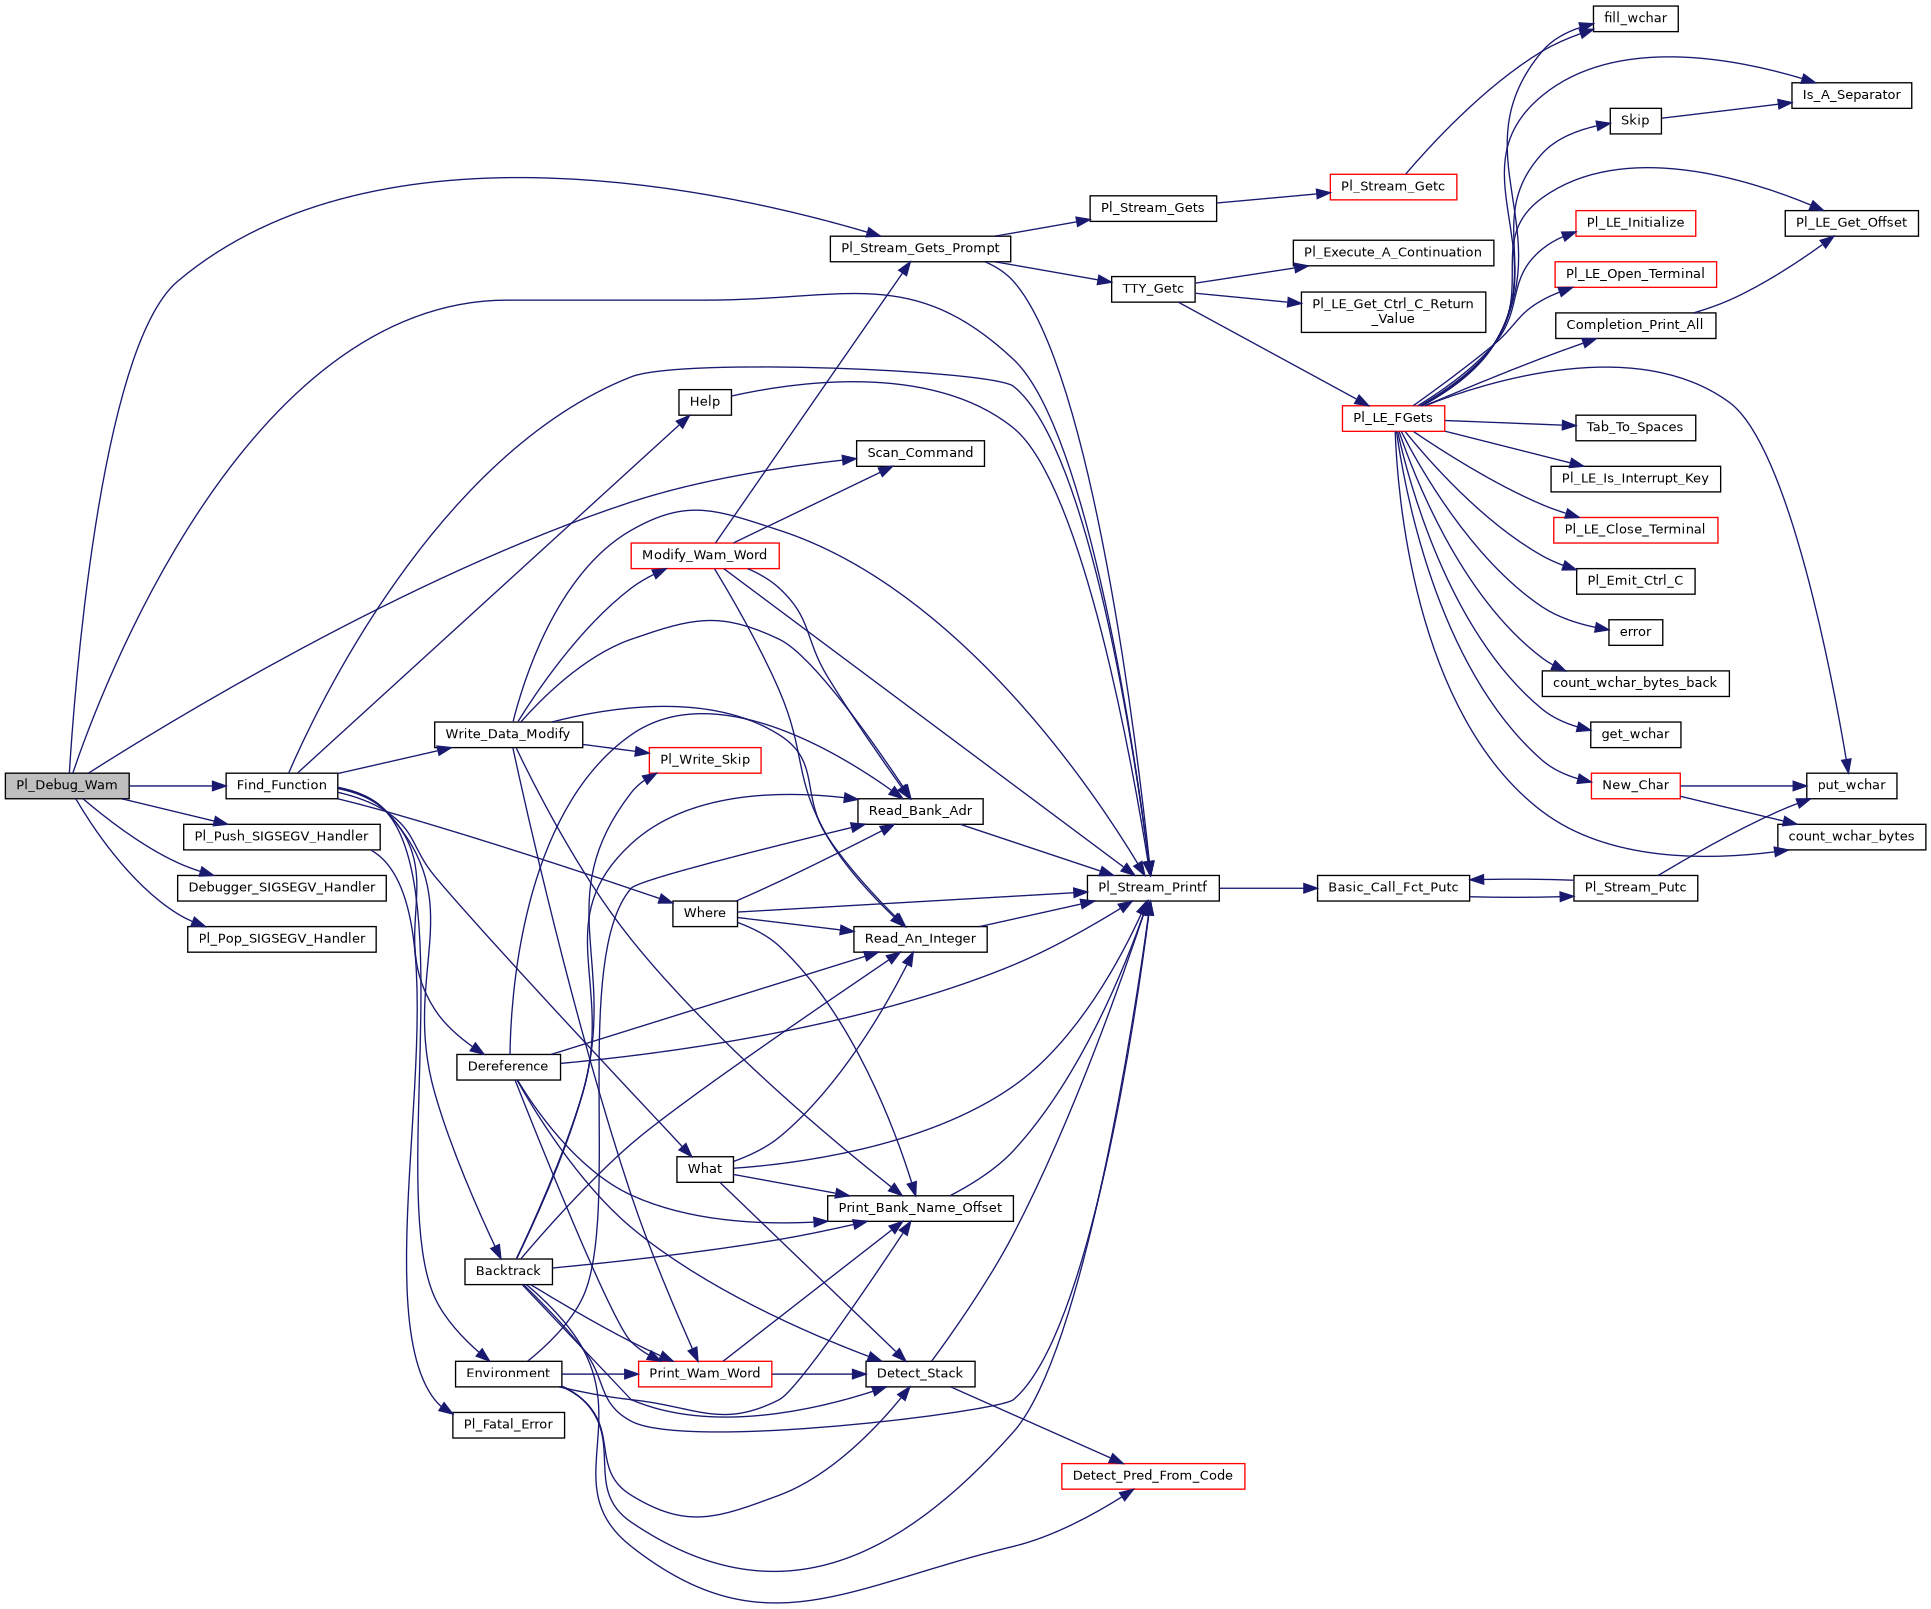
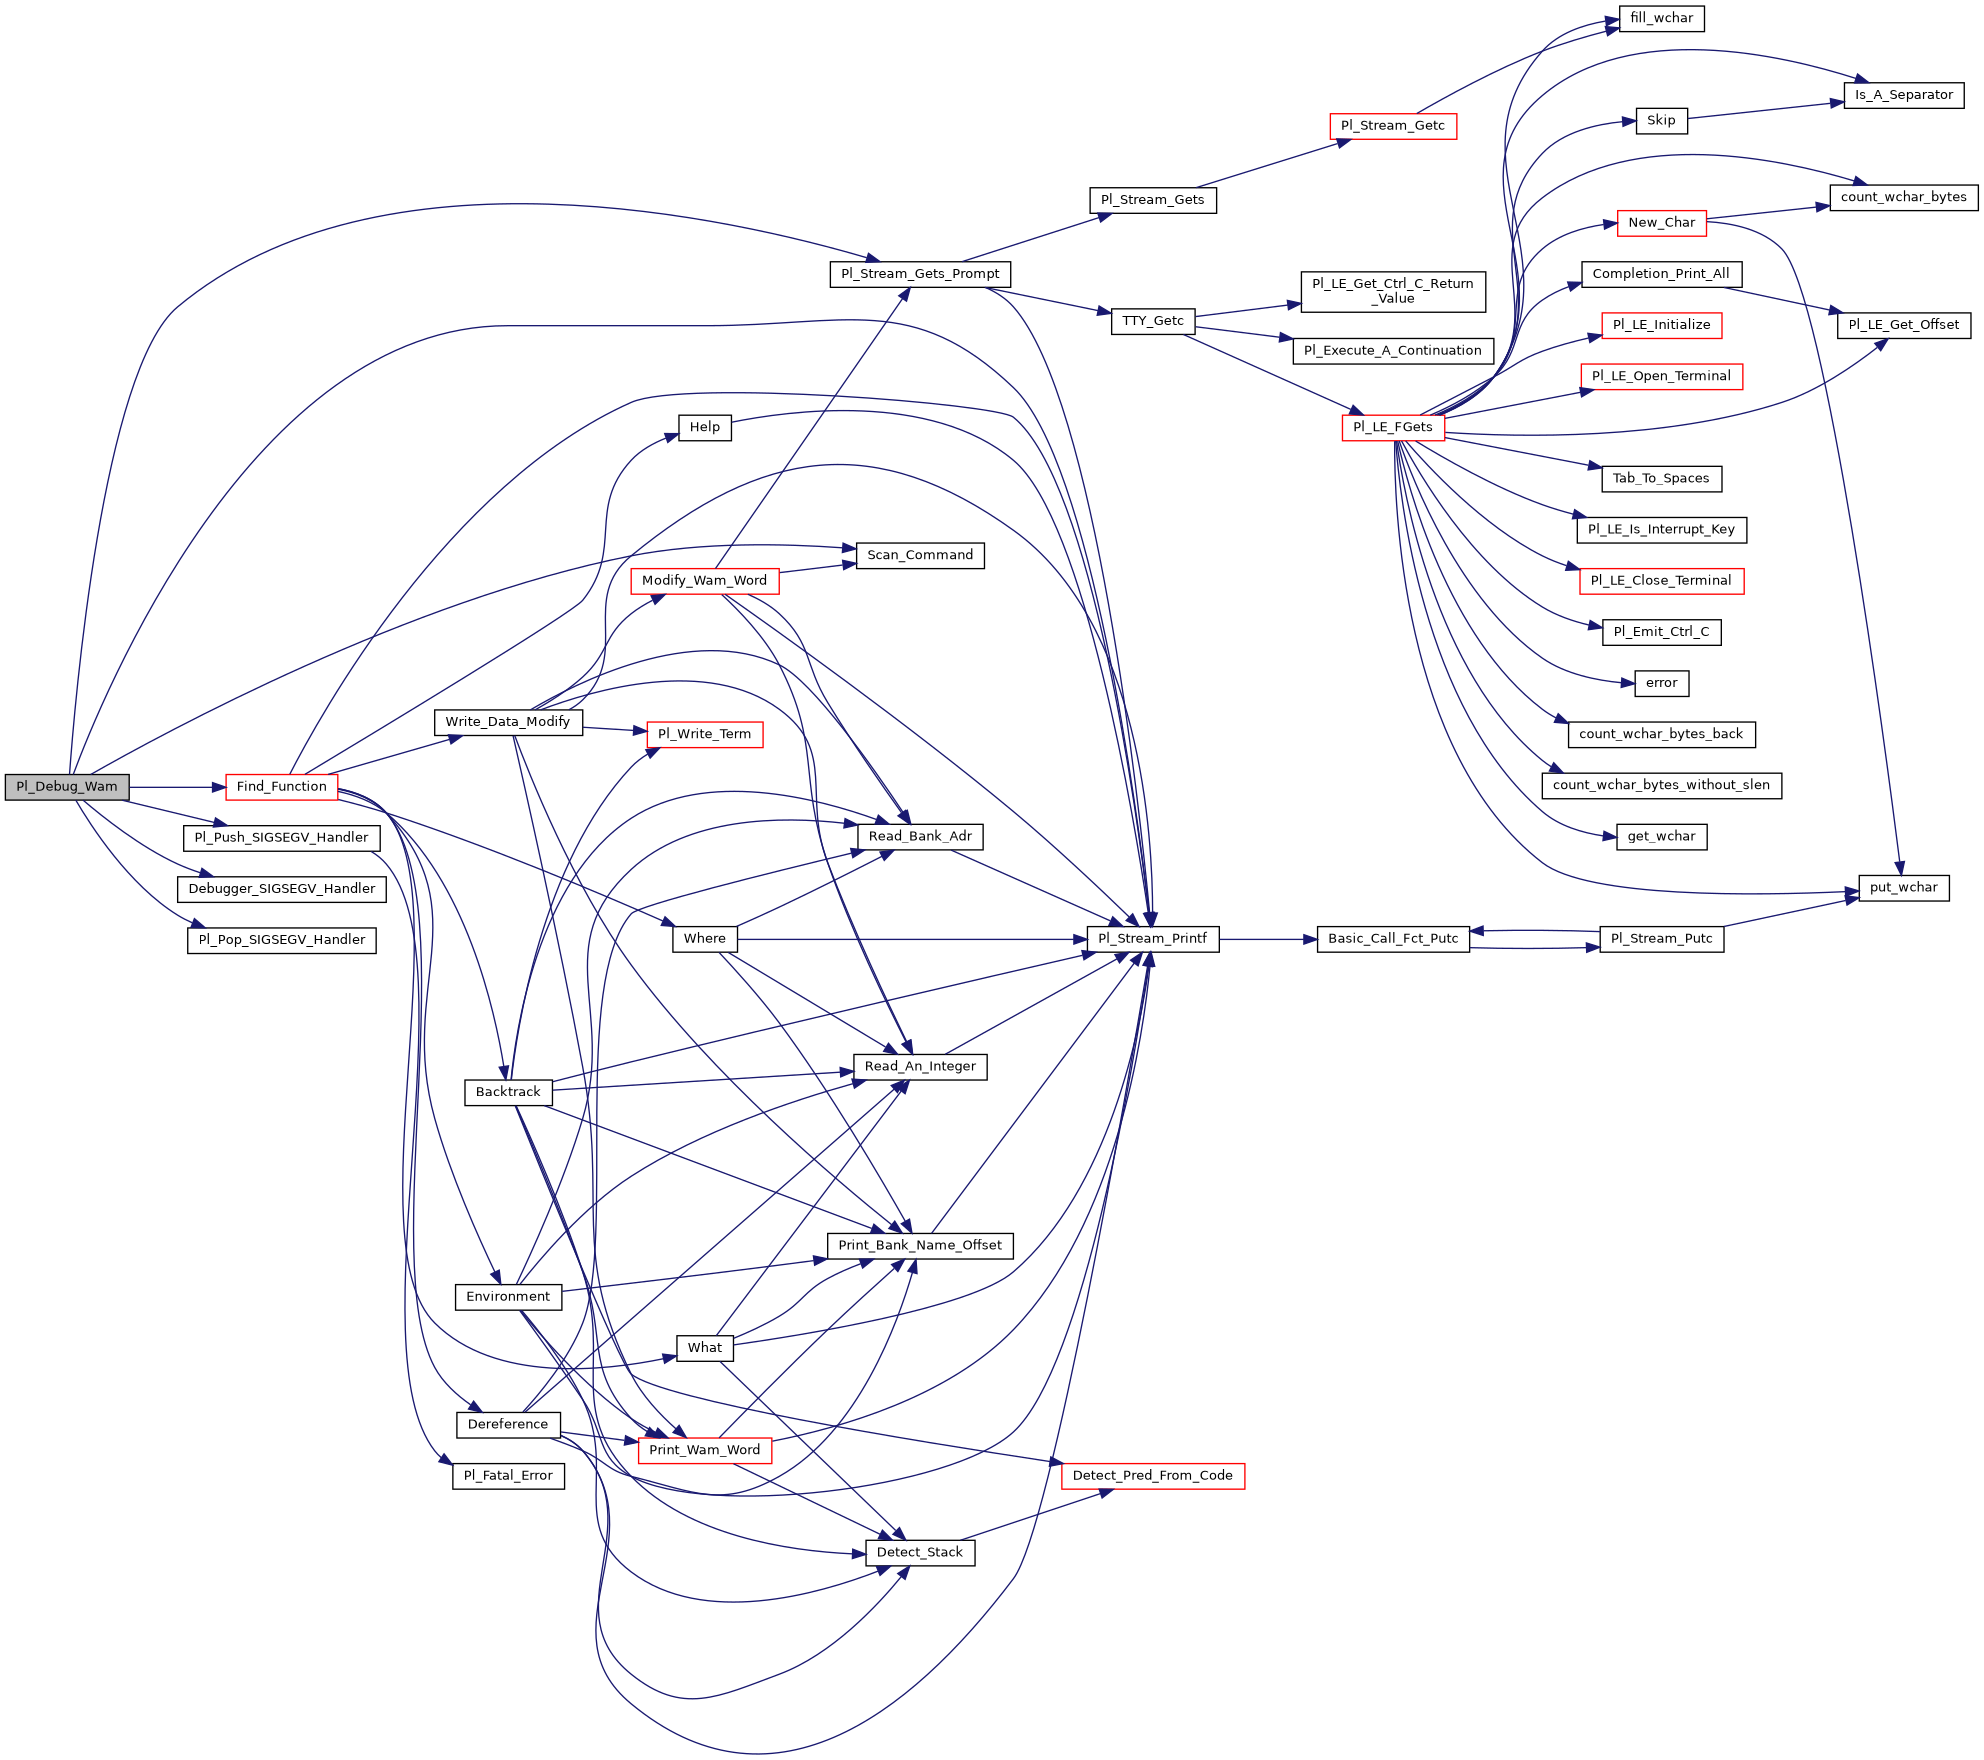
(705, 760) -> (705, 735)
(282, 786) -> (282, 787)
none -> (1662, 786)
(1055, 1146) -> (1052, 1280)
none -> (659, 1159)
